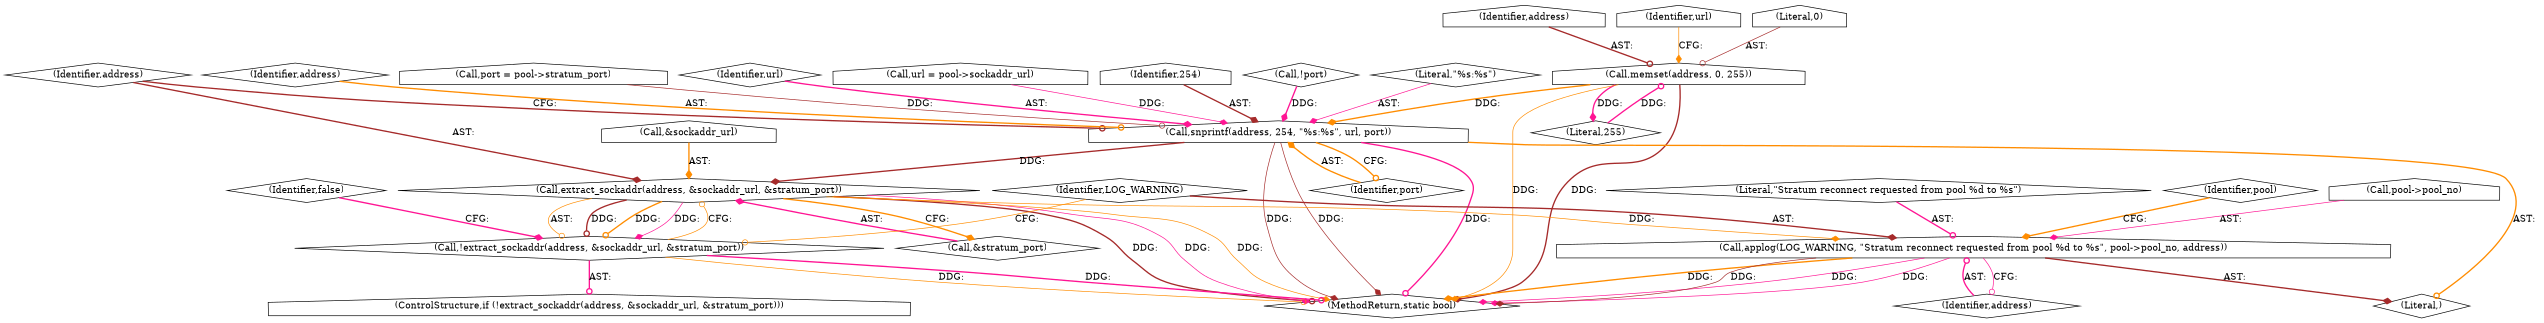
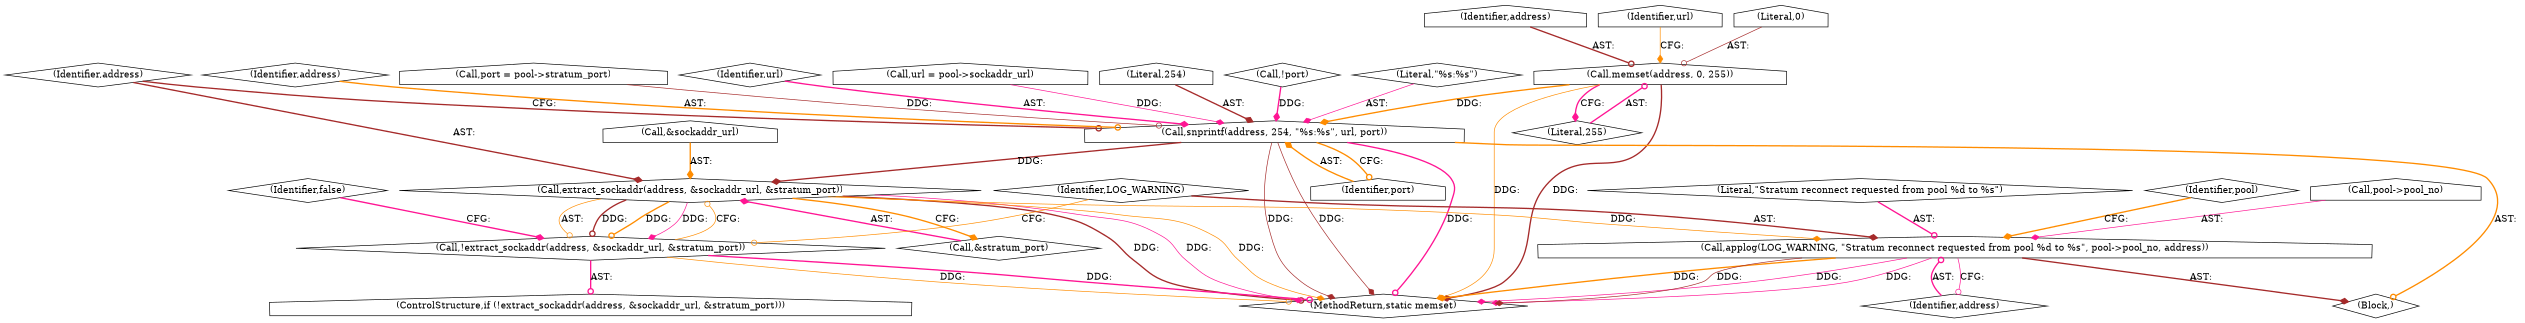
(1166, 75) -> (1156, 75)
(1611, 104) -> (1594, 104)
(1655, 104) -> (1638, 104)
(1387, 191) -> (1378, 191)
(1392, 306) -> (1383, 306)
(2422, 306) -> (2376, 306)
